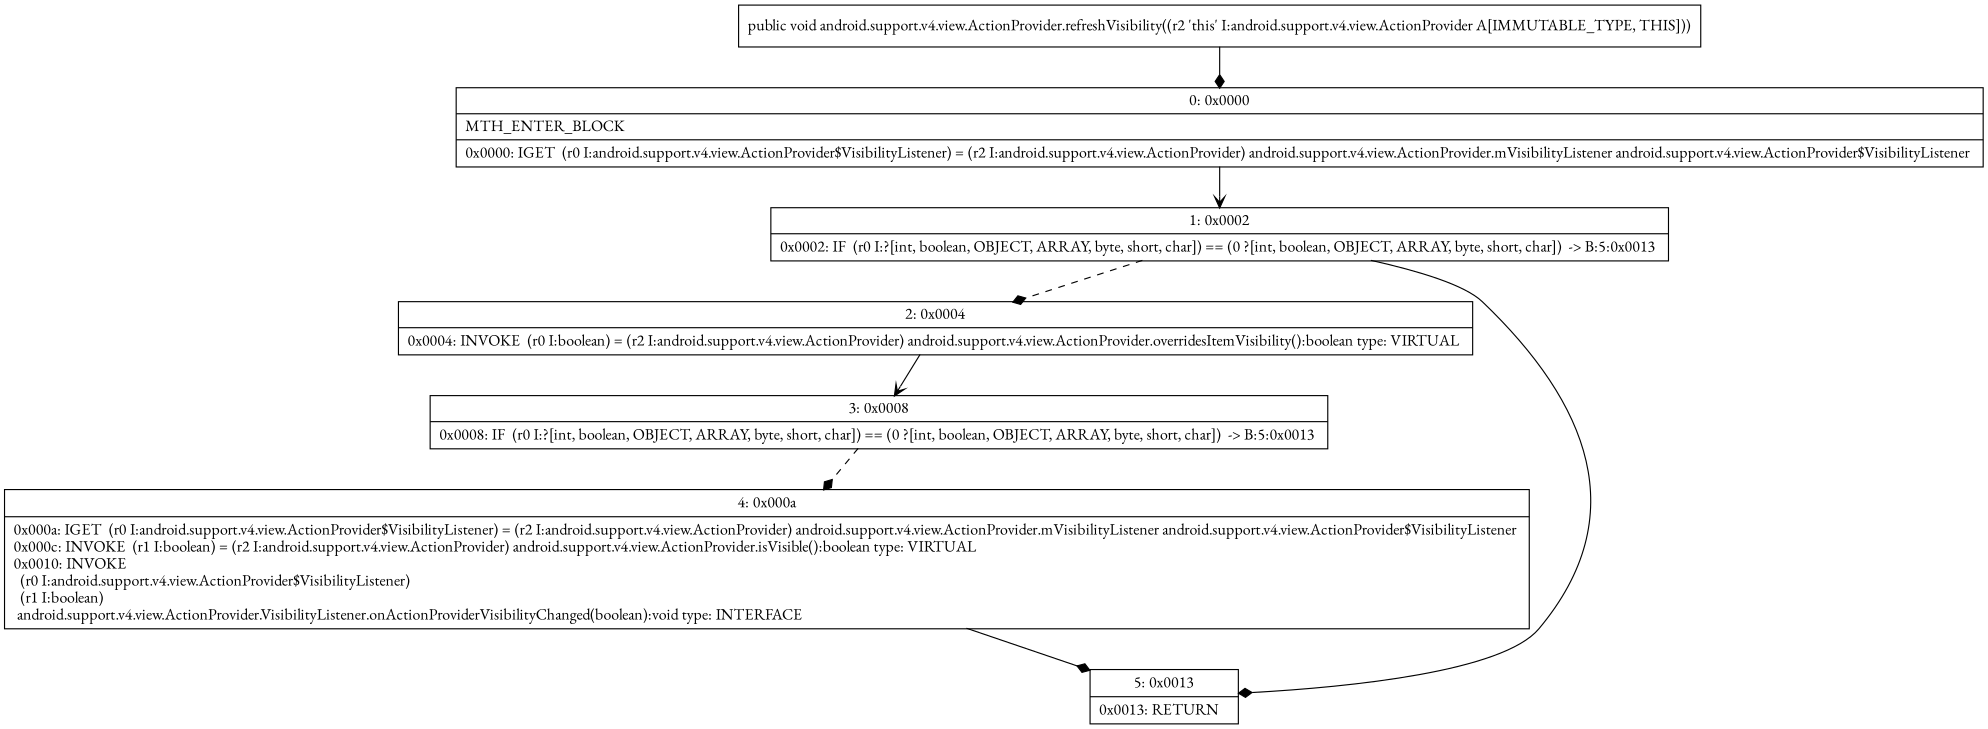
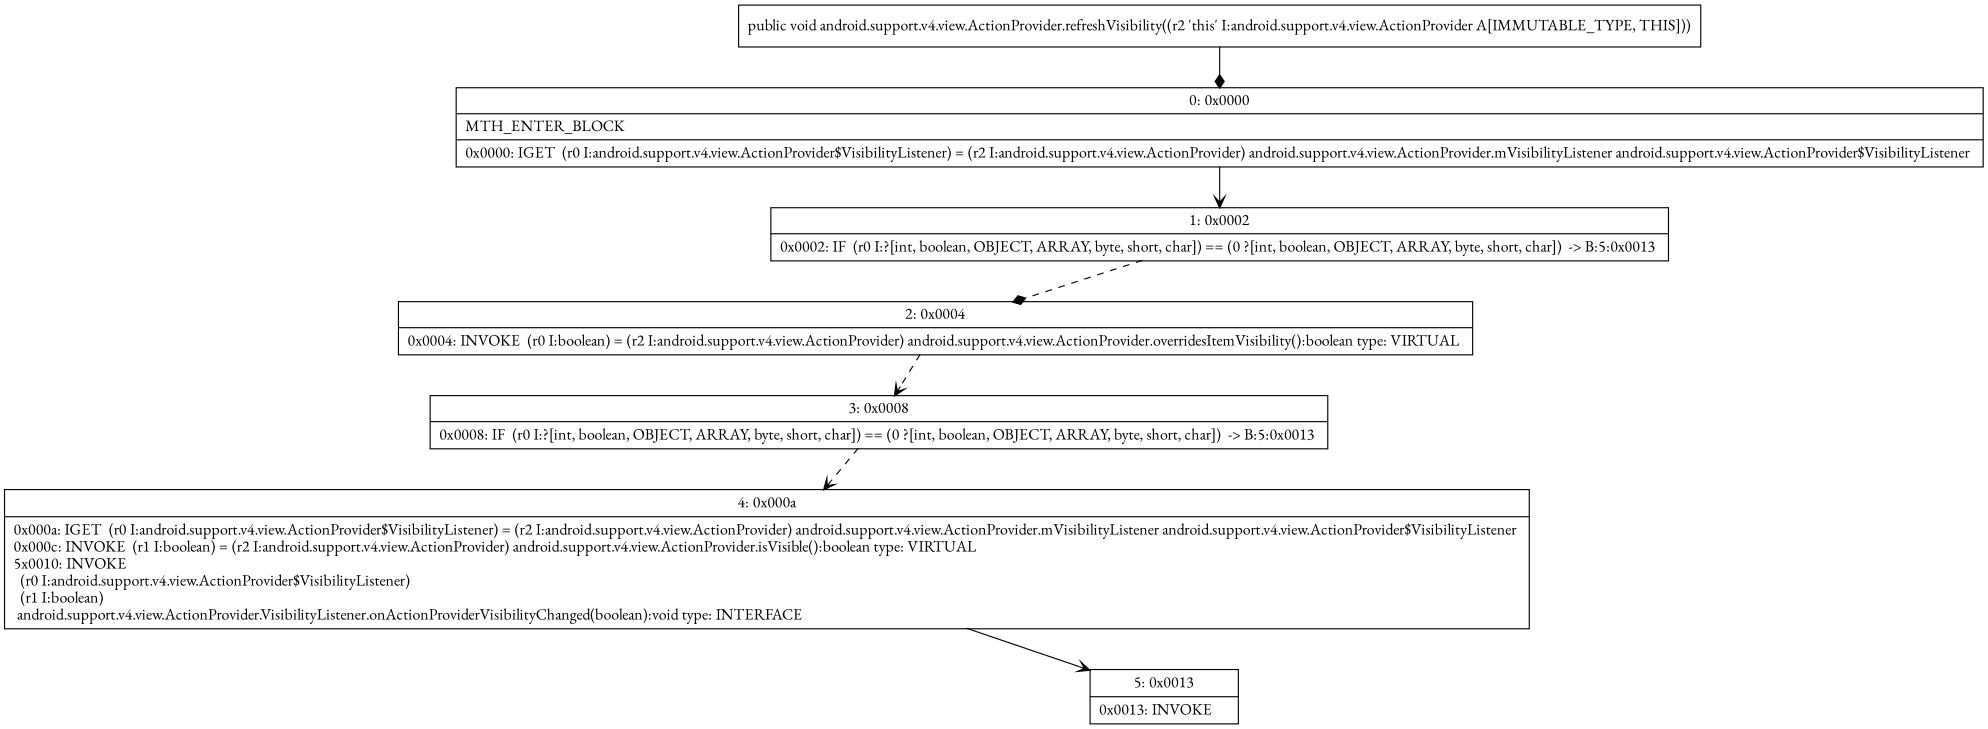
(910, 370) -> (910, 370)
(845, 465) -> (845, 465)
(1585, 544) -> none
(74, 564) -> (74, 564)
(1023, 647) -> (1023, 647)
(1164, 710) -> (1161, 710)
